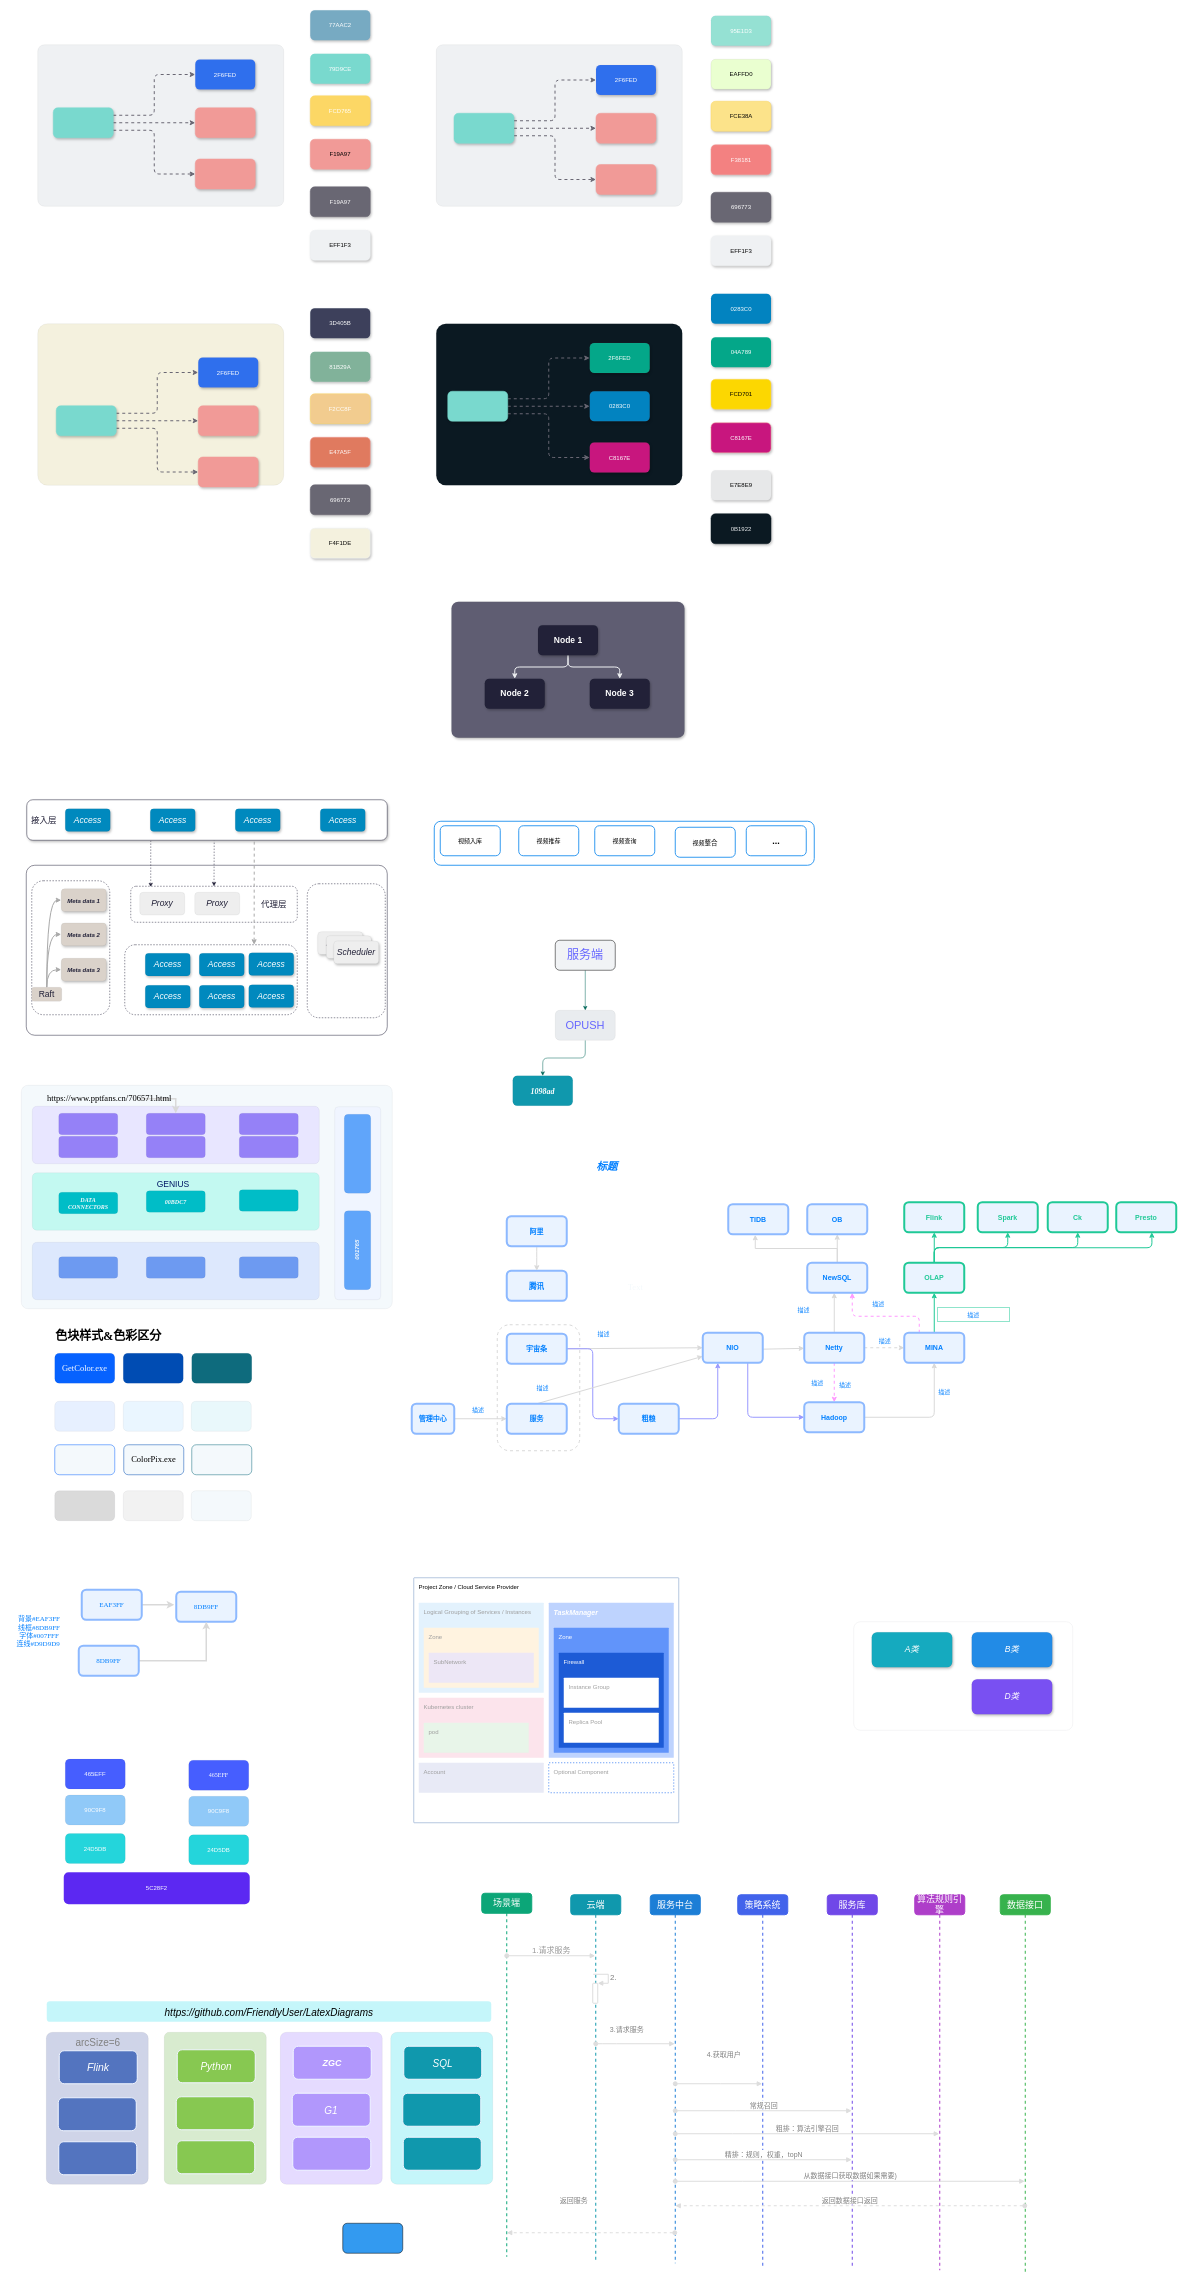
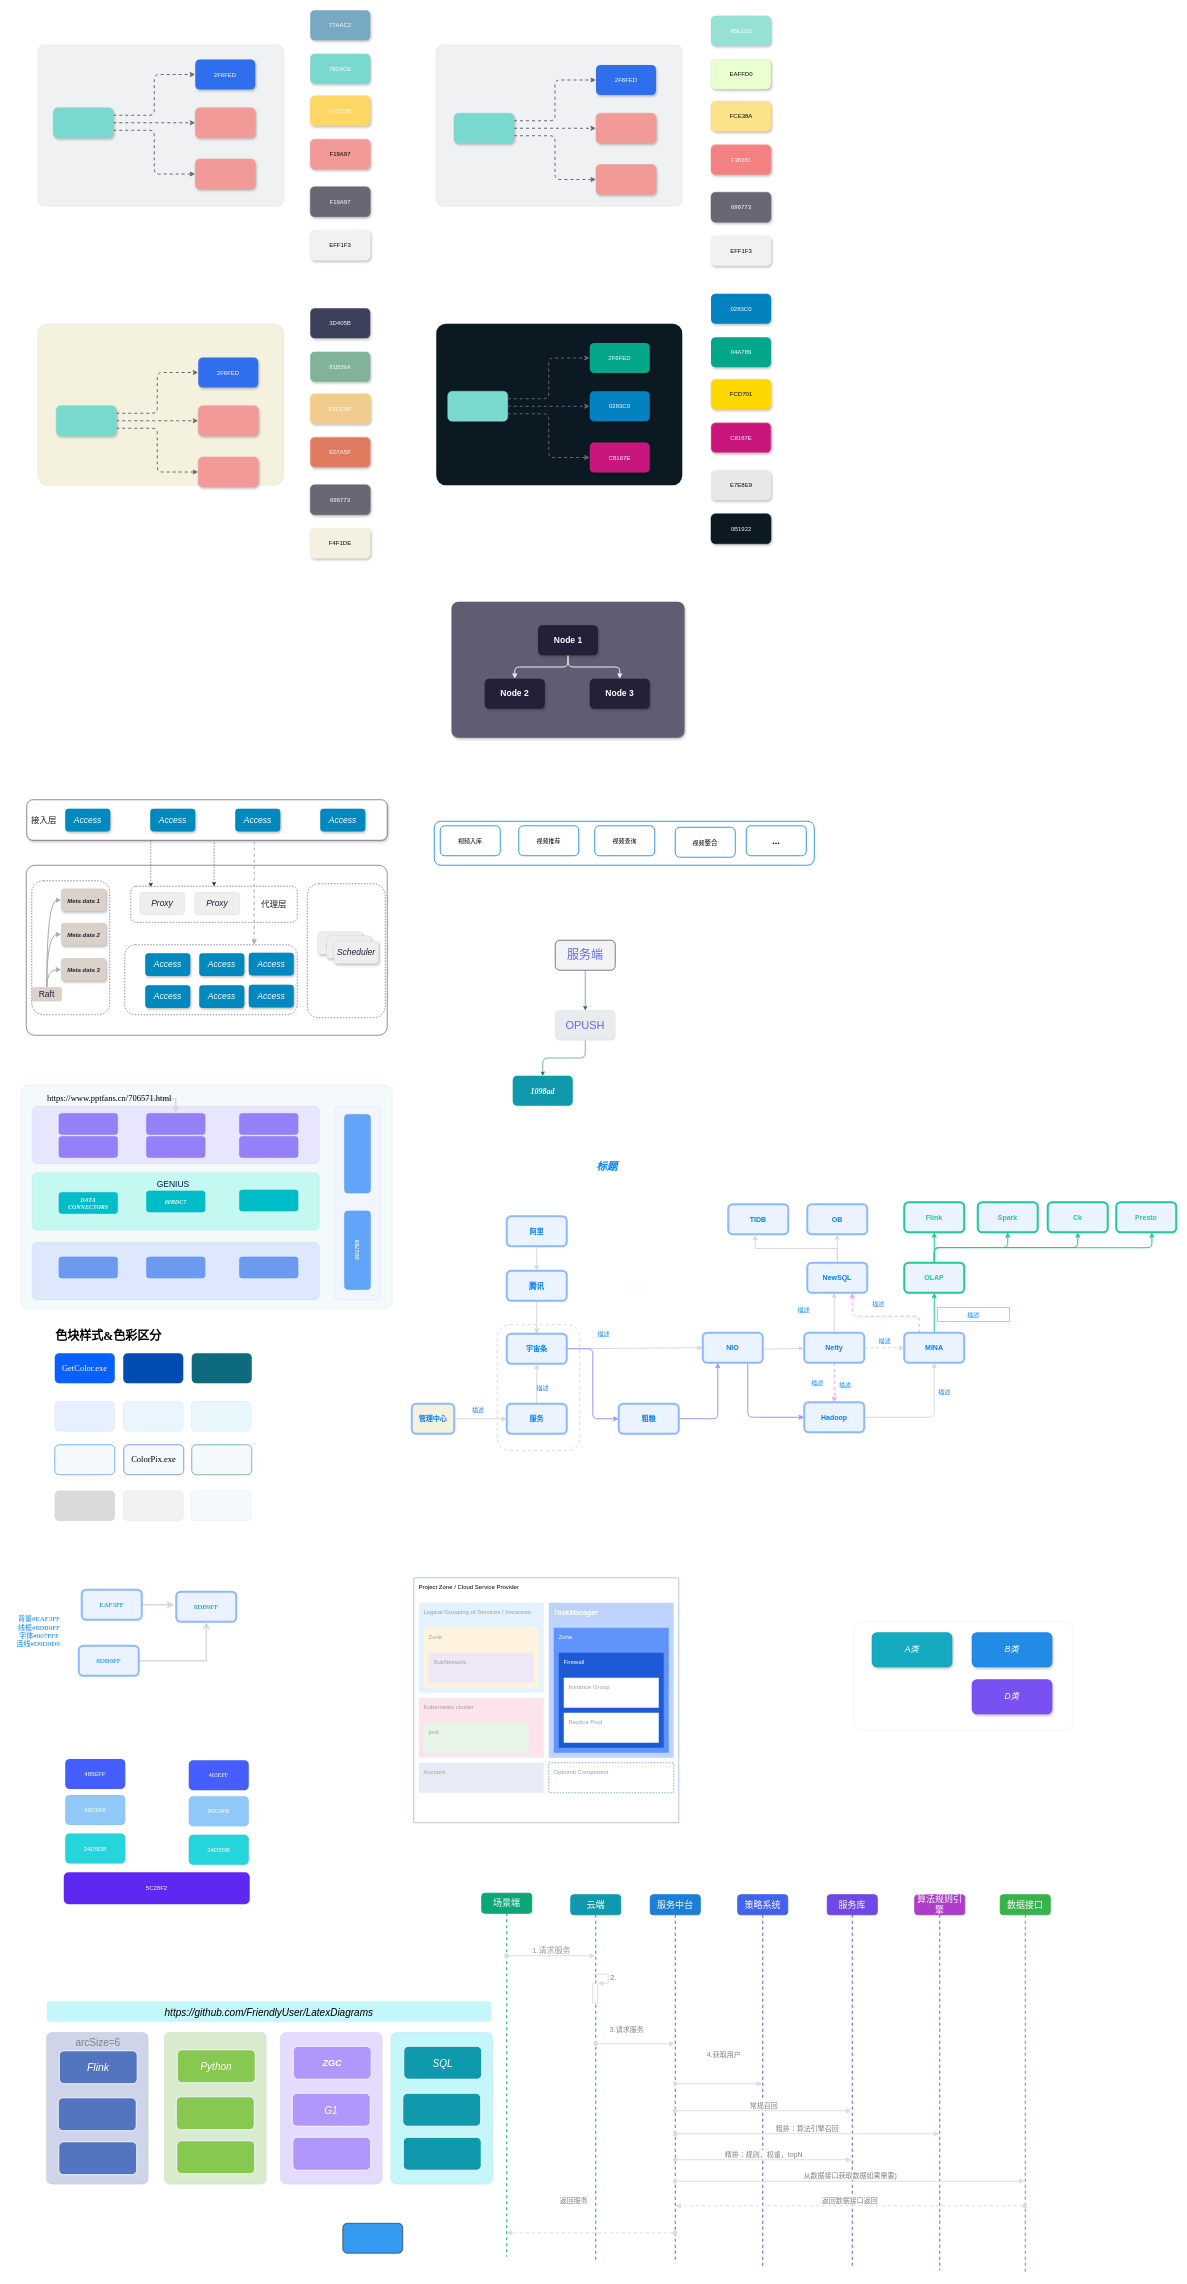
(340, 452) -> (340, 452)
none -> (537, 1315)
(618, 1381) -> (537, 1386)
(433, 1419) -> (433, 1419)
